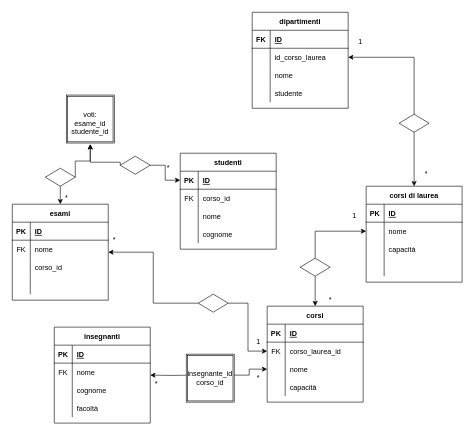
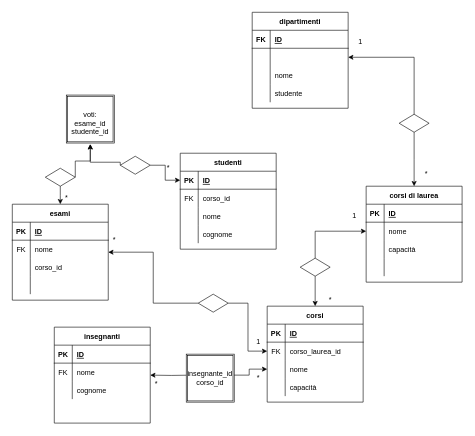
(309, 57) -> none
(111, 408) -> none
